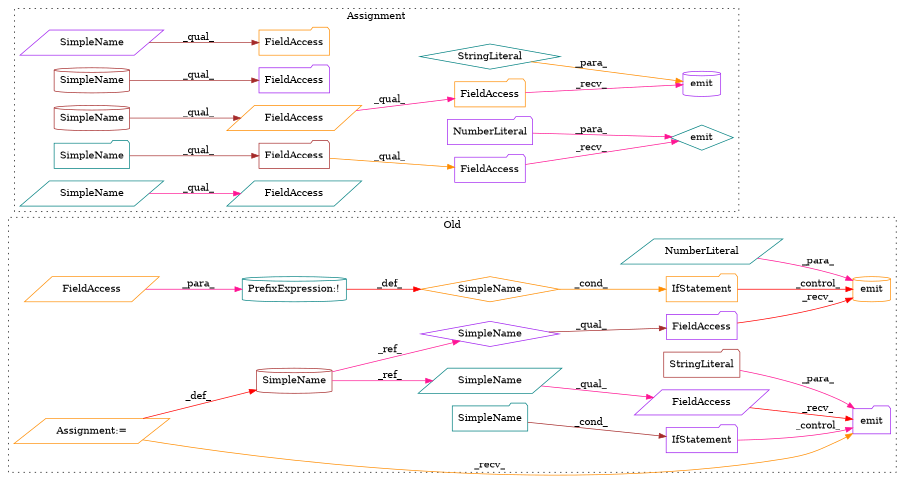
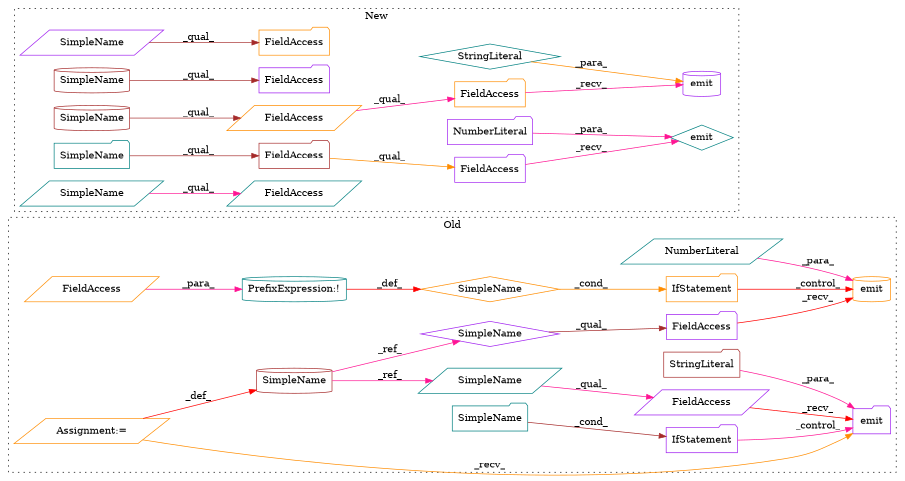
(377, 16) -> (377, 16)
